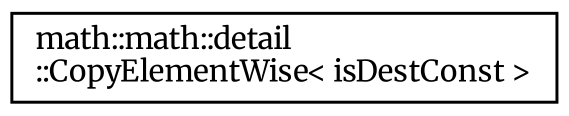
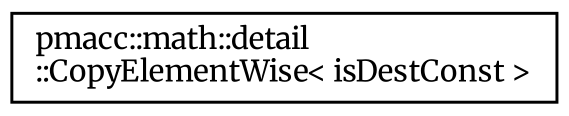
(284, 58) -> (284, 58)
